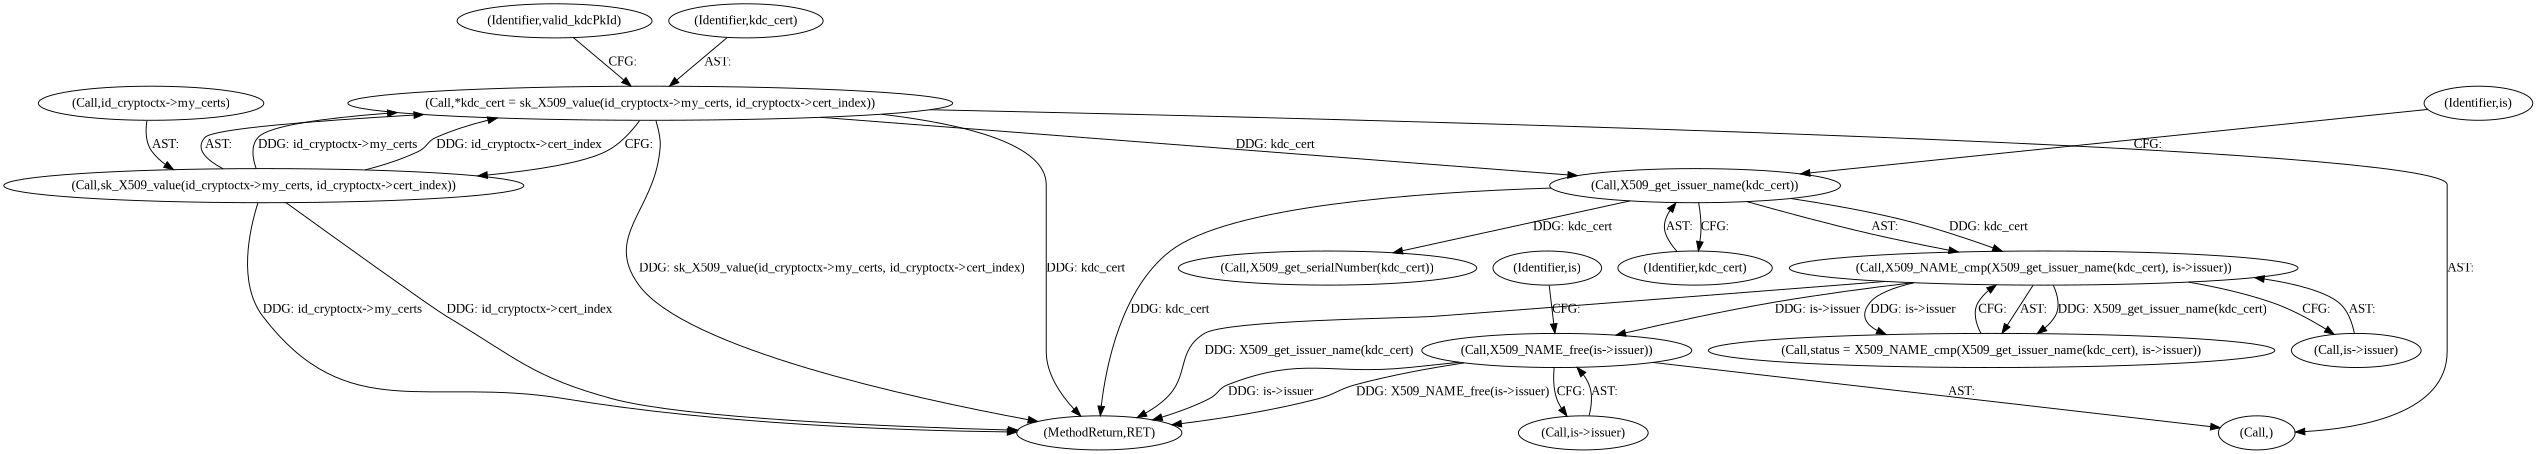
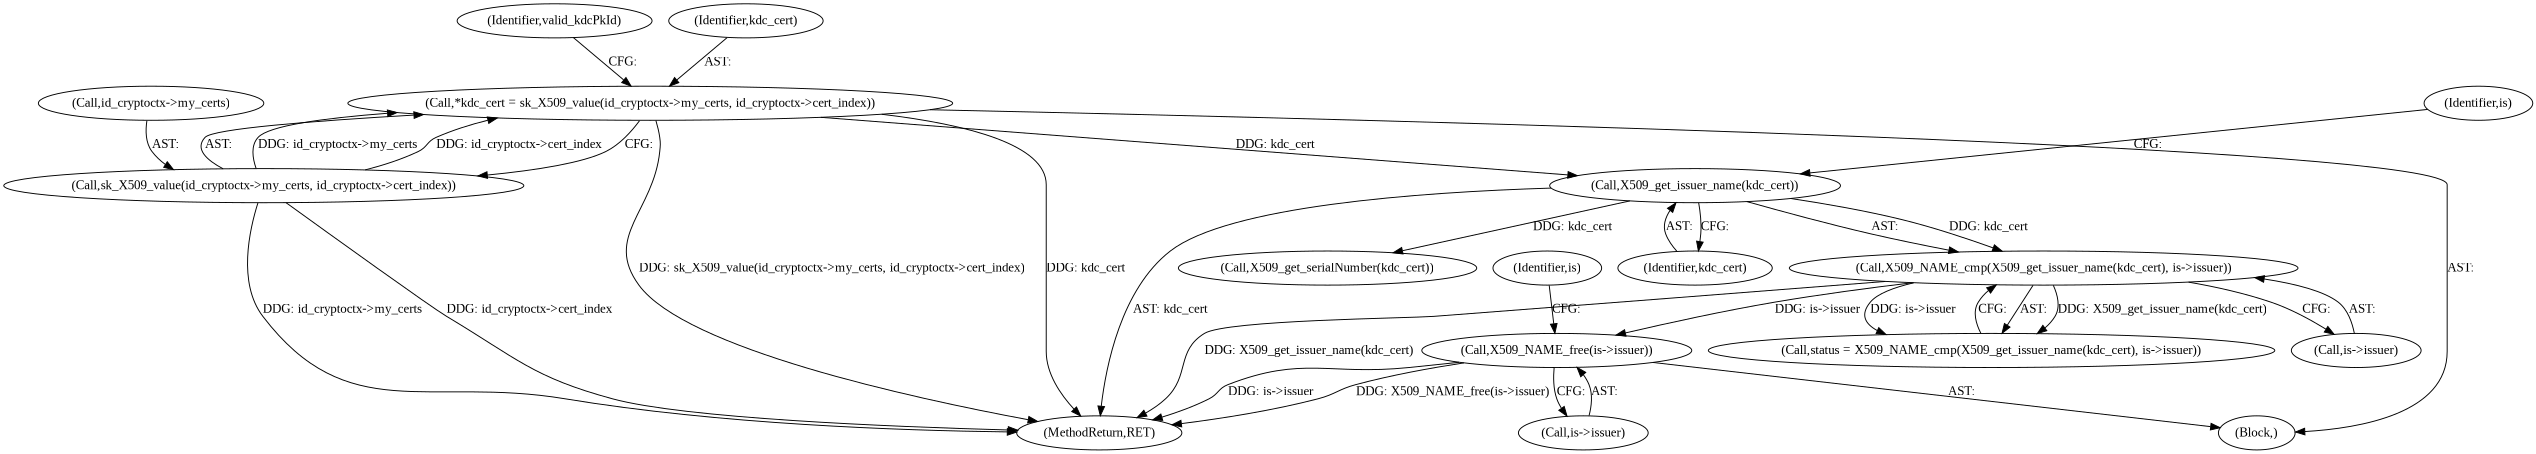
(1170, 309) -> (1170, 309)
(2257, 433) -> (2257, 433)
